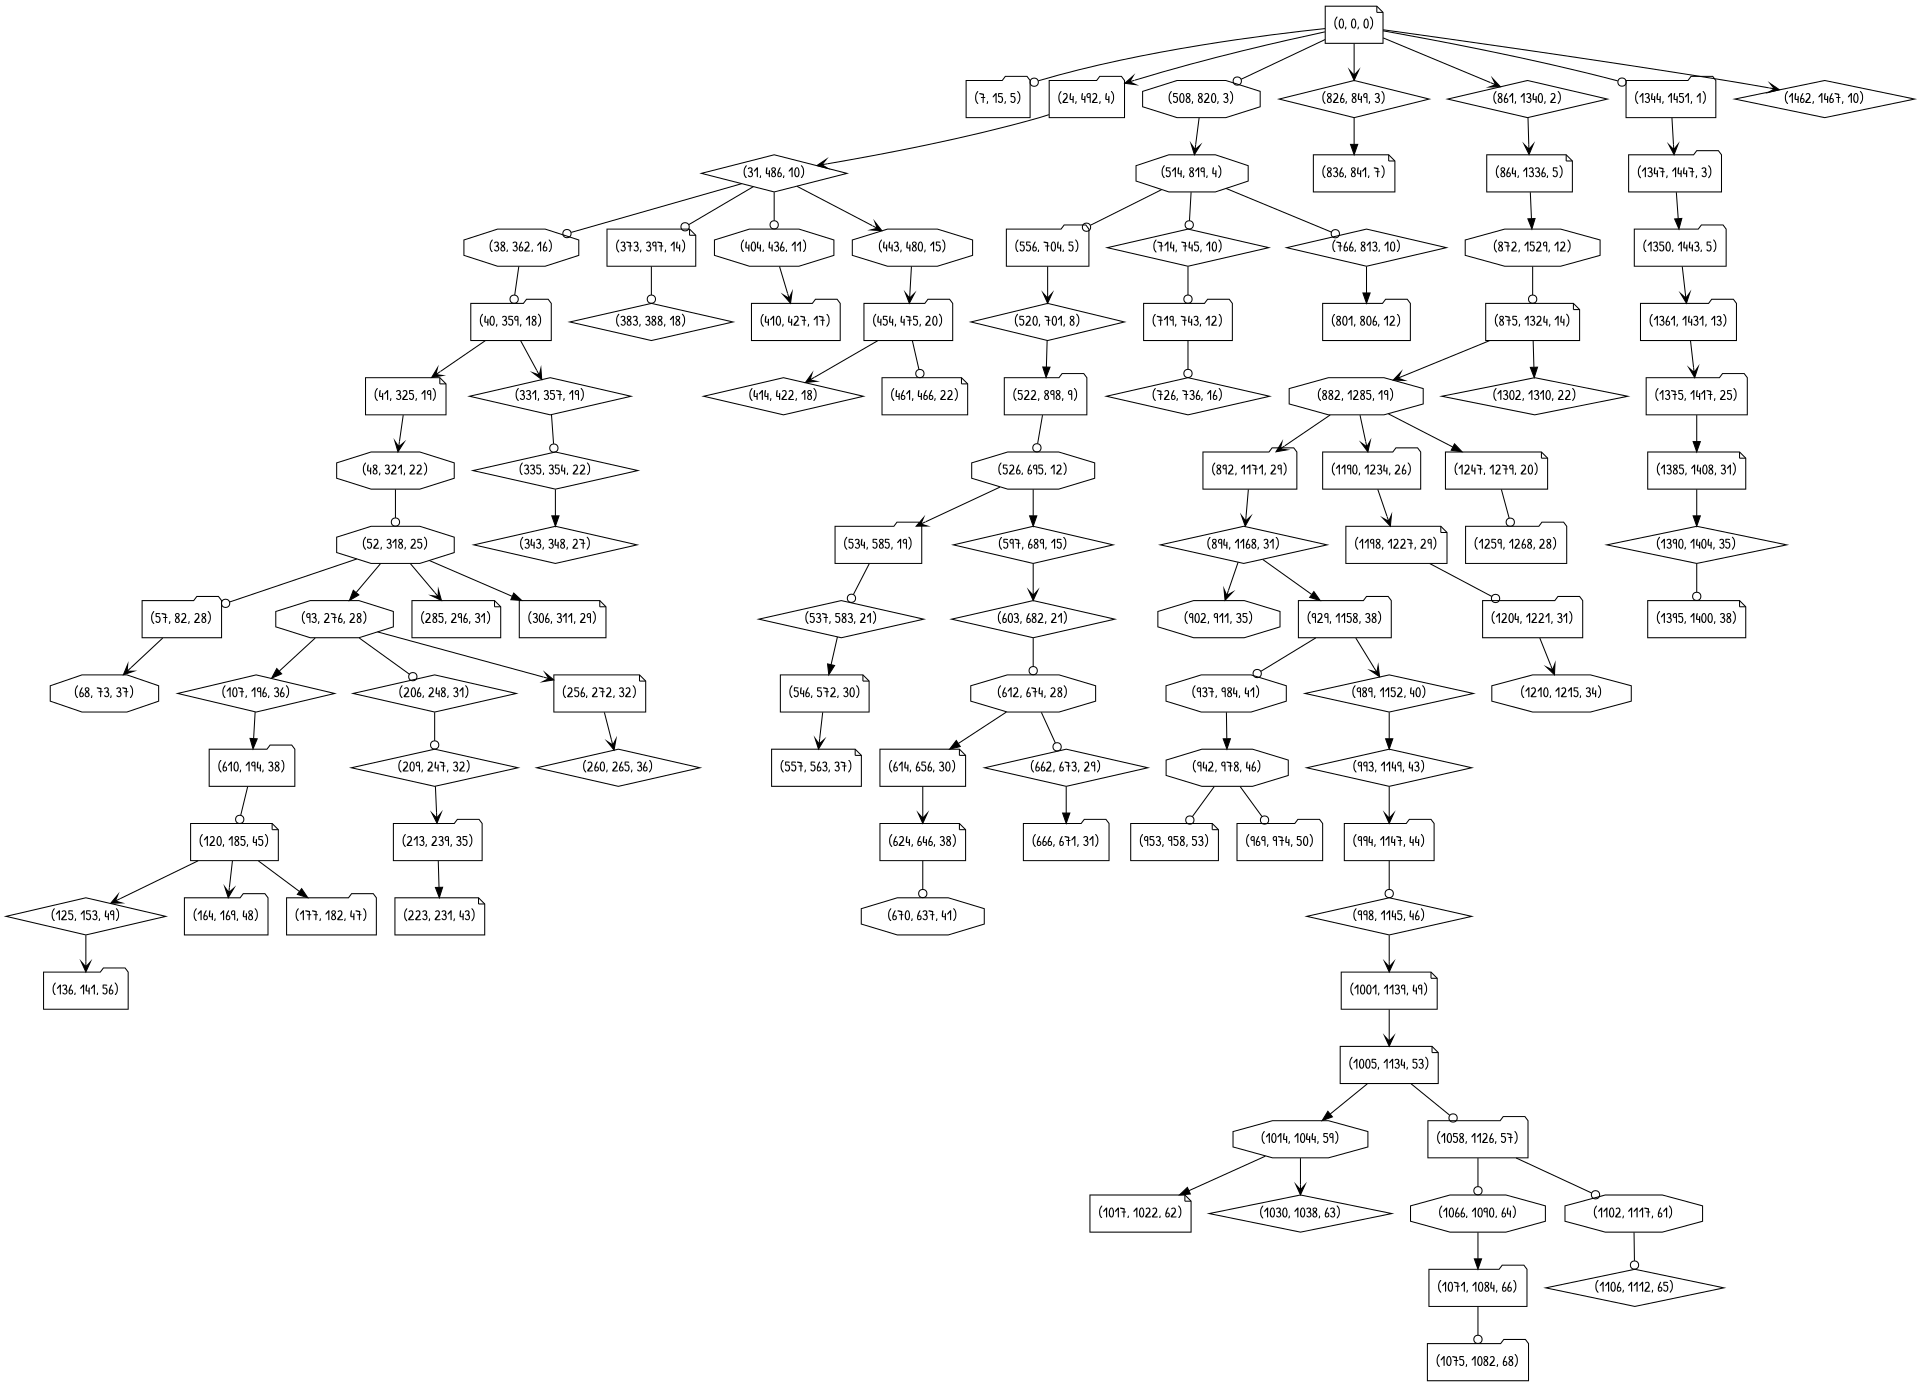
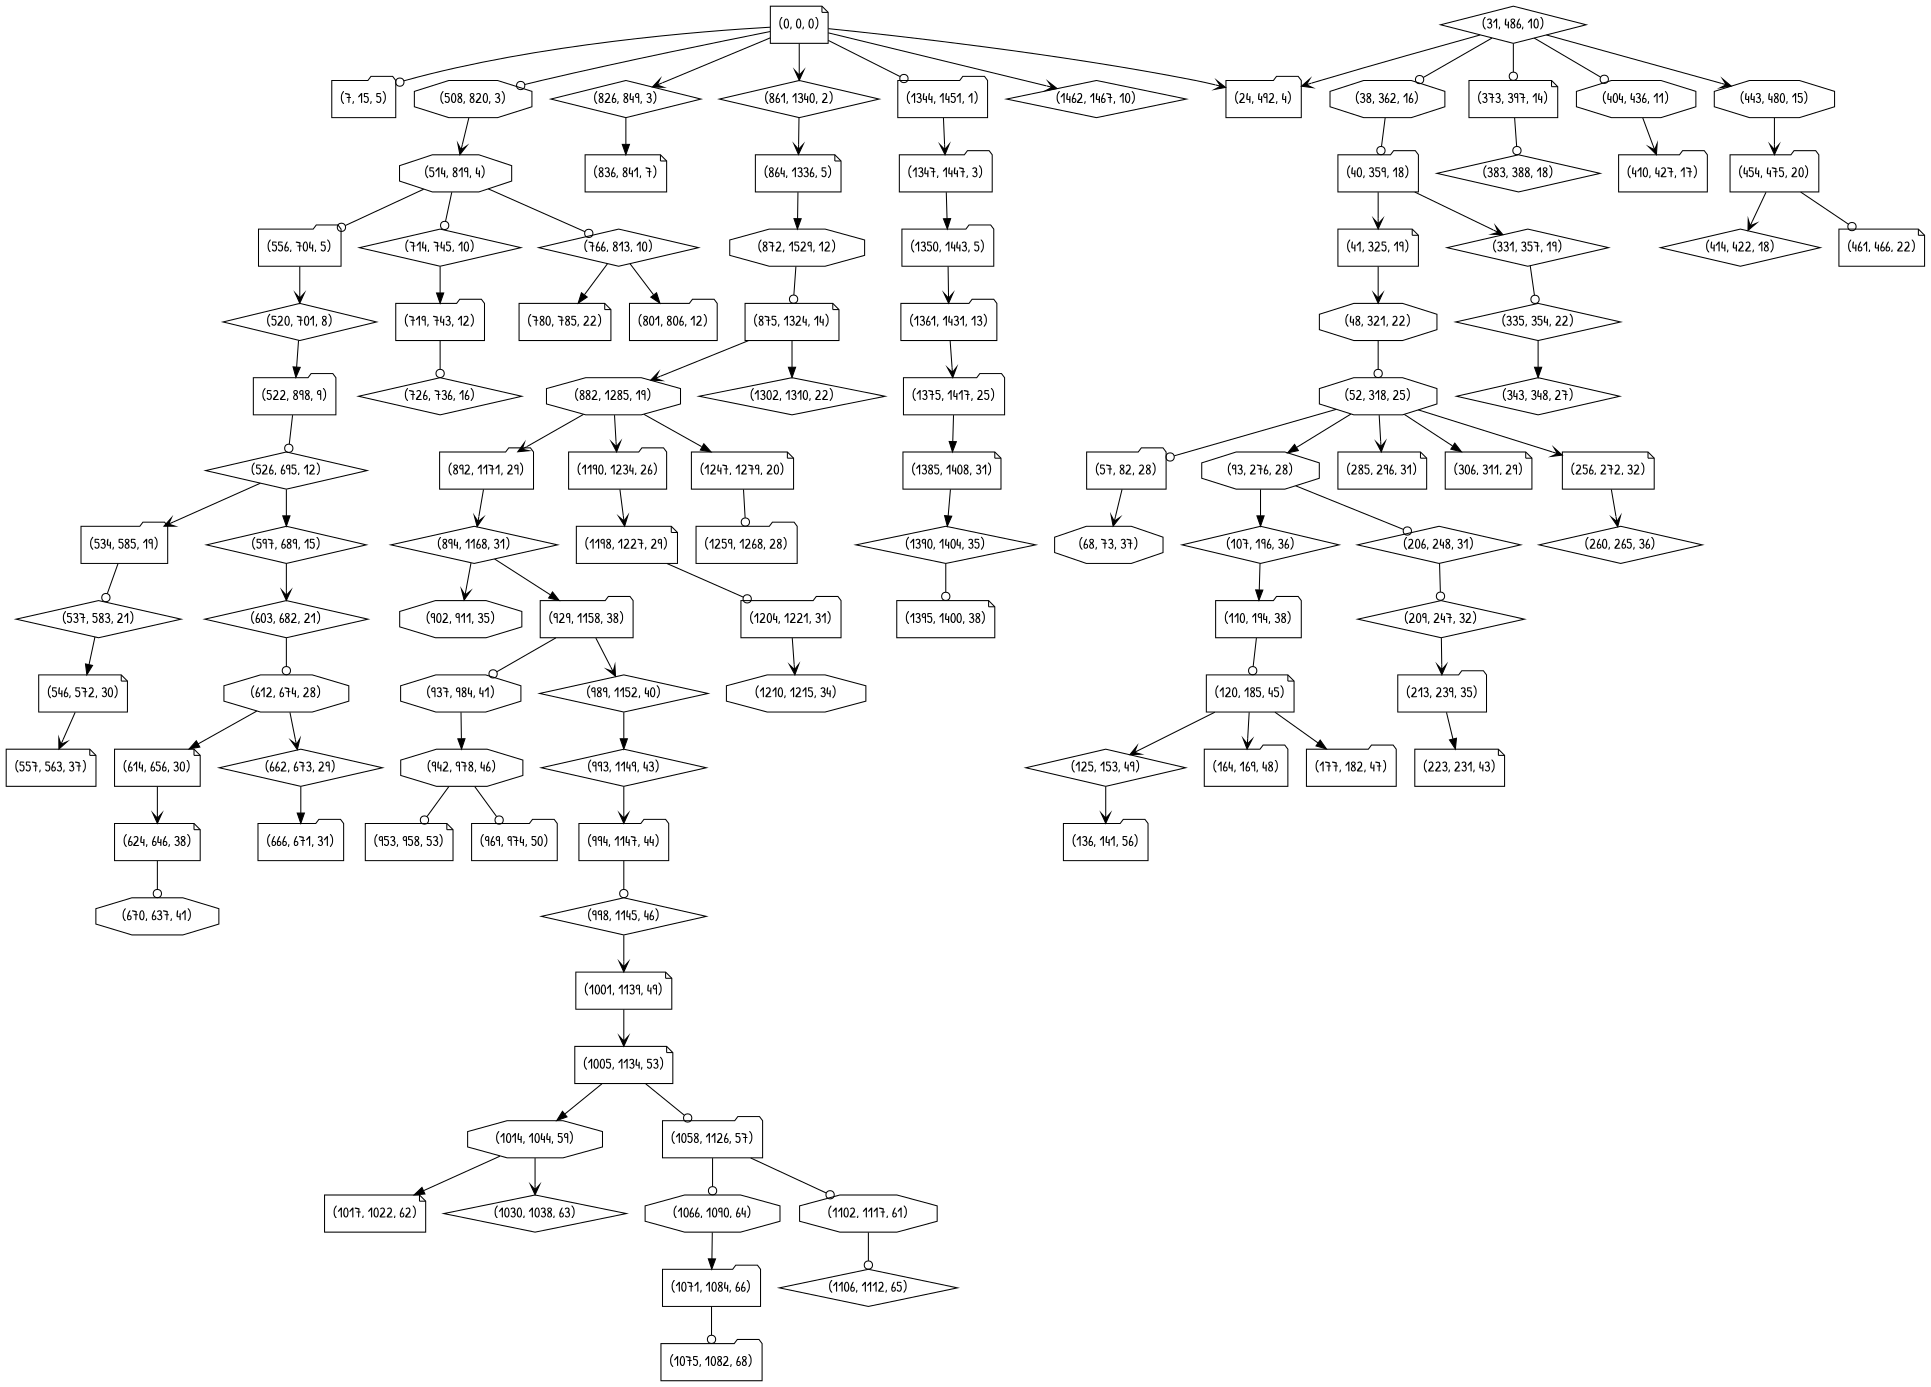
(939, 142) -> (1396, 59)
(1188, 281) -> (440, 280)
none -> (565, 322)
(1033, 471) -> (286, 471)
(461, 655) -> (1485, 431)
(1048, 728) -> (293, 726)
(252, 768) -> (1258, 619)
